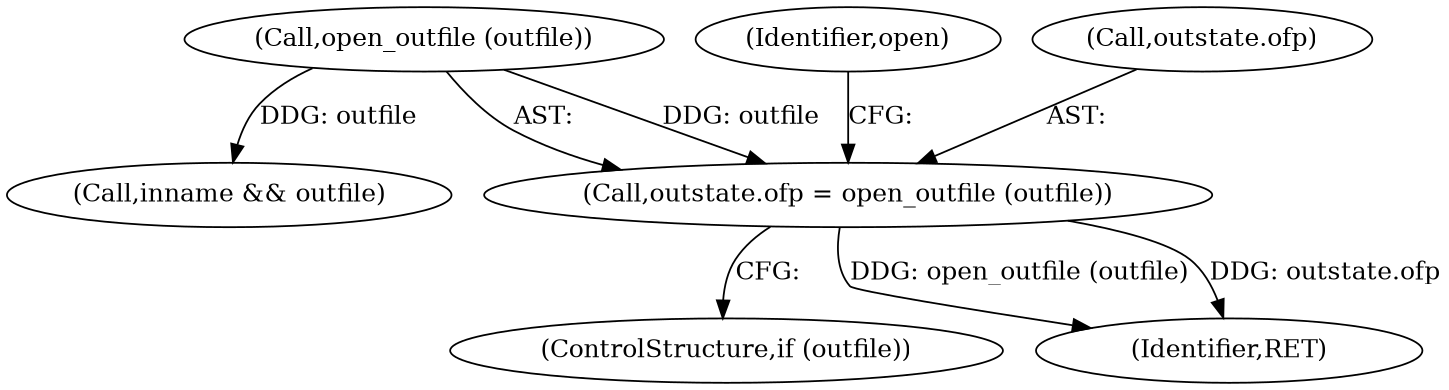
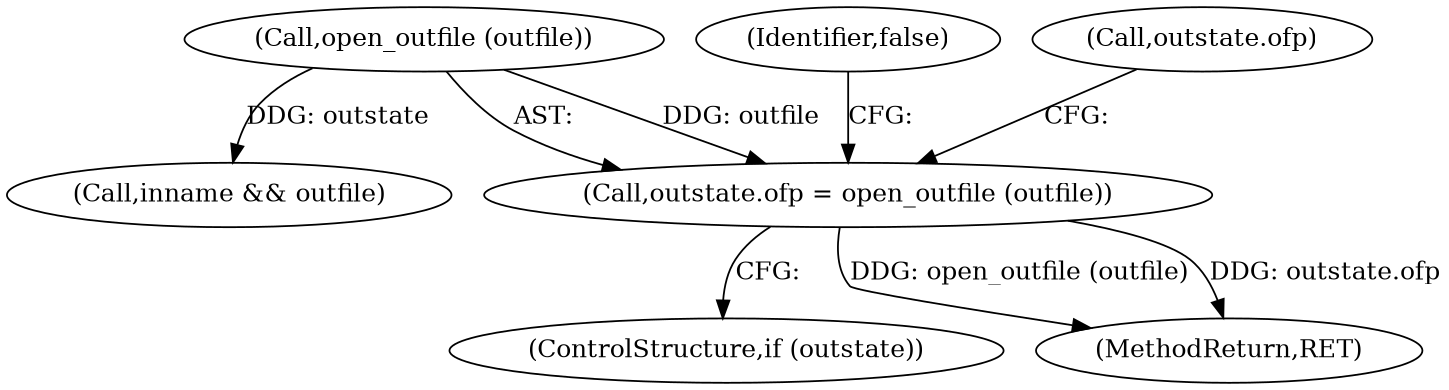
(848, 39) -> (848, 39)
(338, 117) -> (338, 117)
(1081, 117) -> (1081, 117)
(727, 351) -> (727, 351)
(1229, 351) -> (1229, 351)
